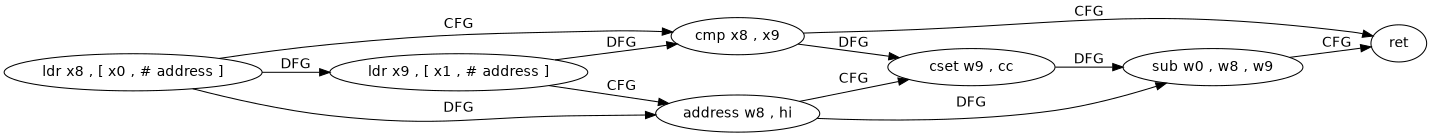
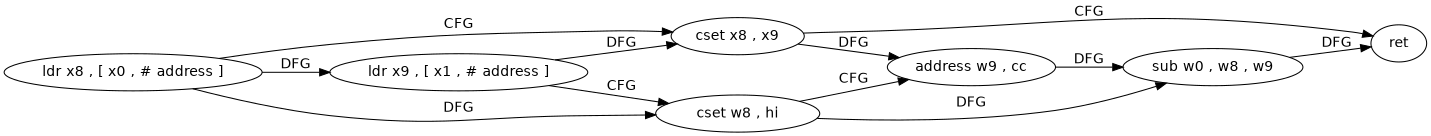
(738, 36) -> (738, 36)
(1337, 43) -> (1337, 43)
(971, 67) -> (971, 67)
(738, 114) -> (738, 114)
